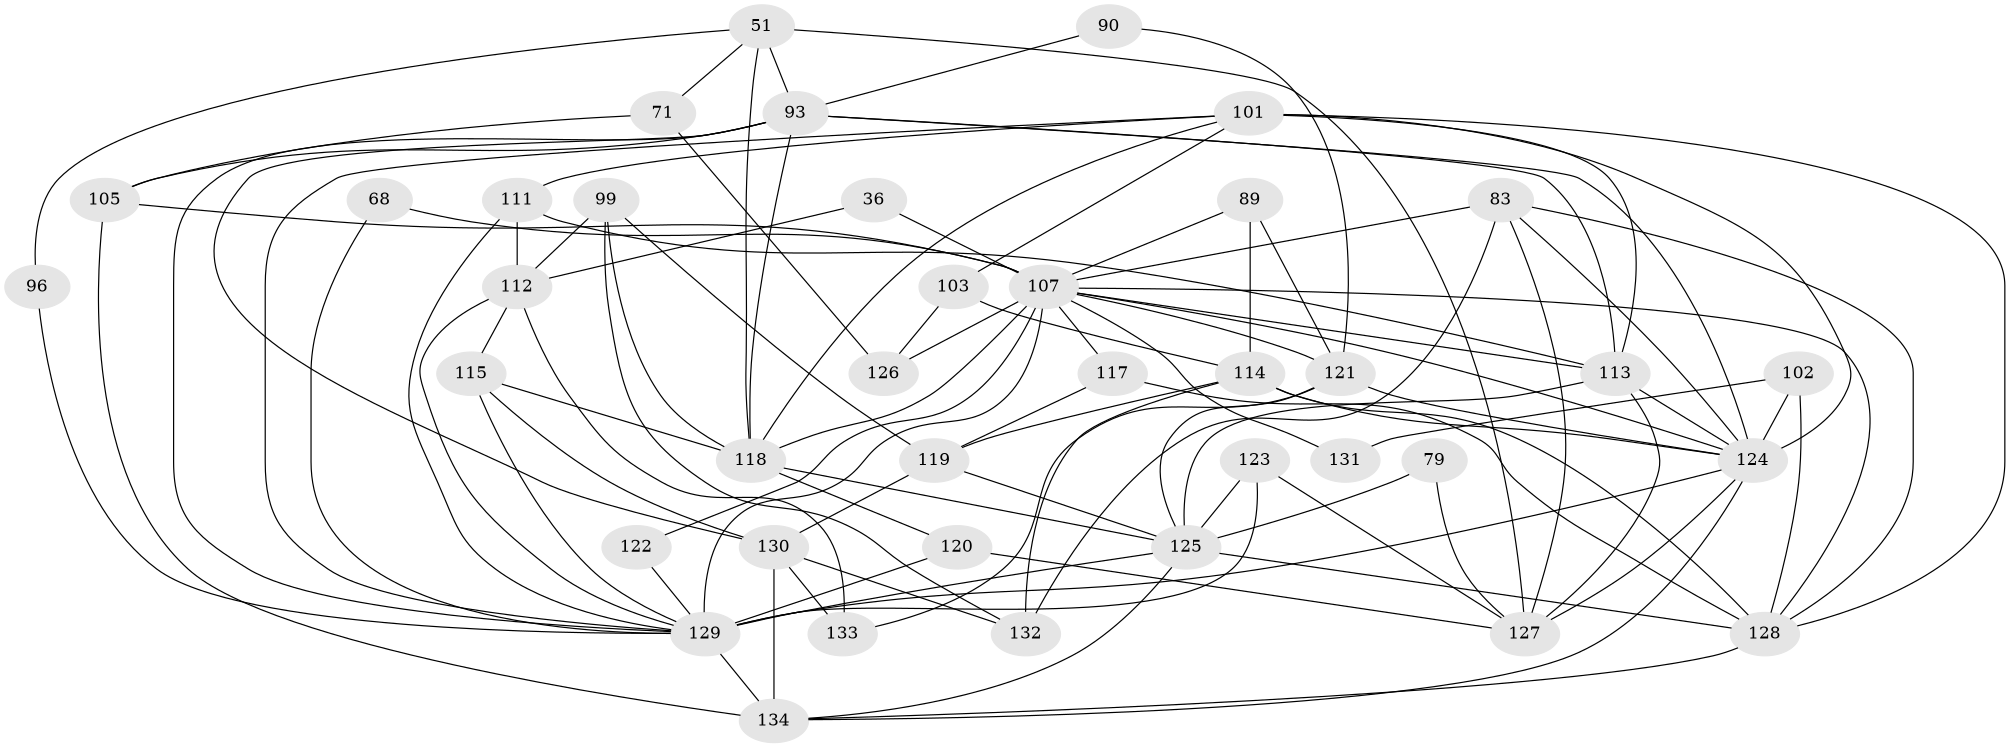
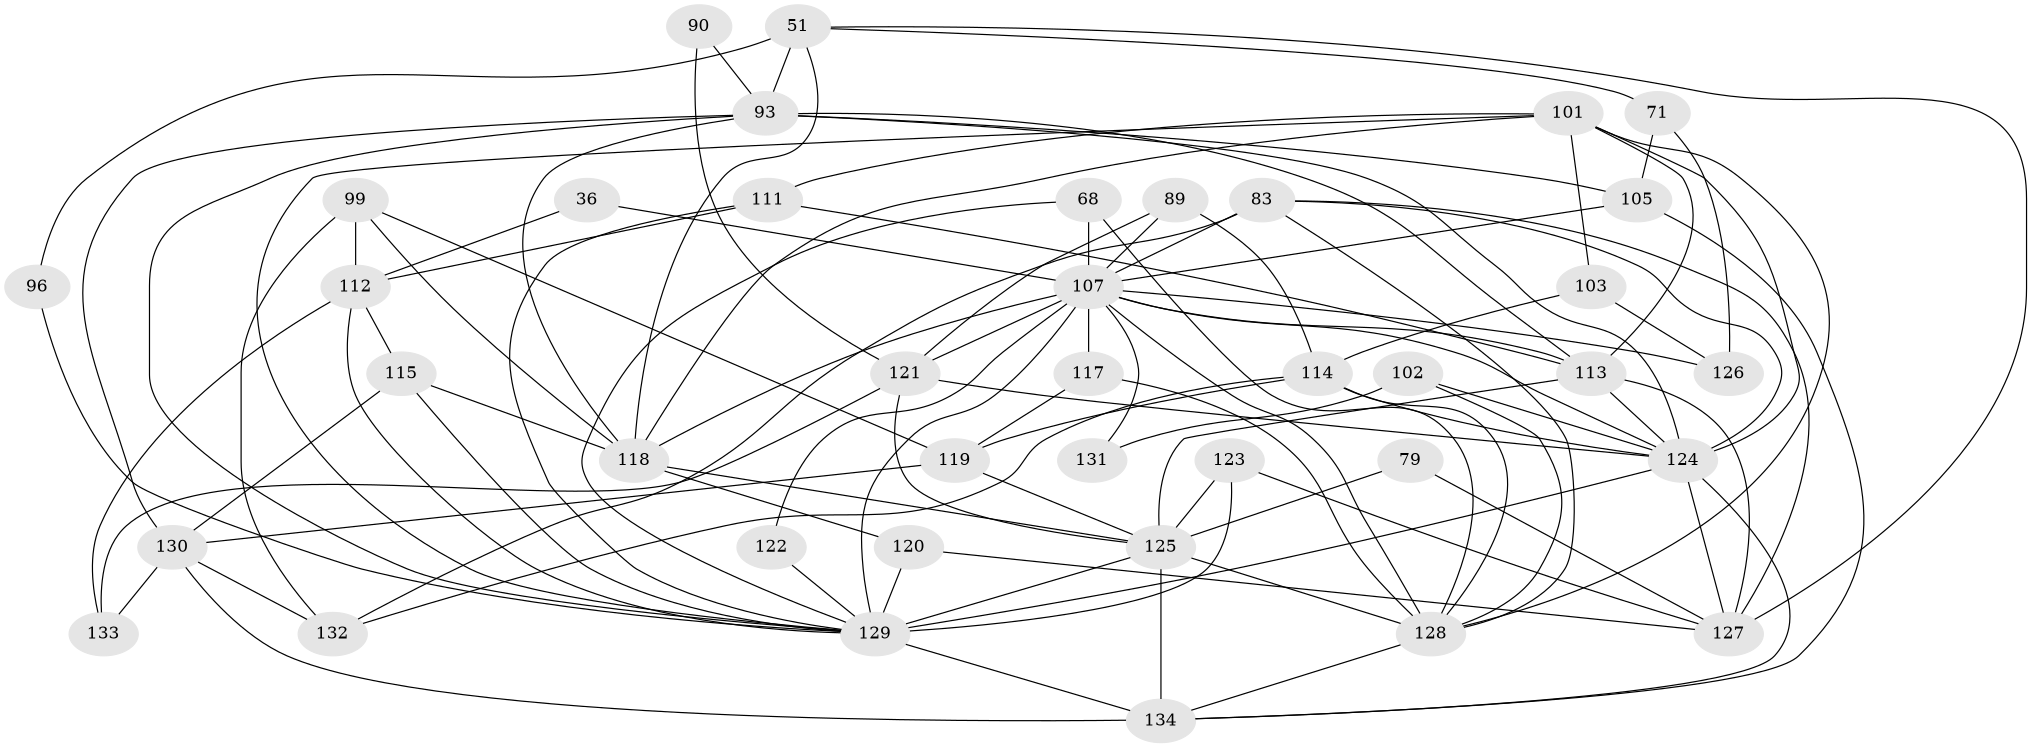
none -> (1291, 403)
